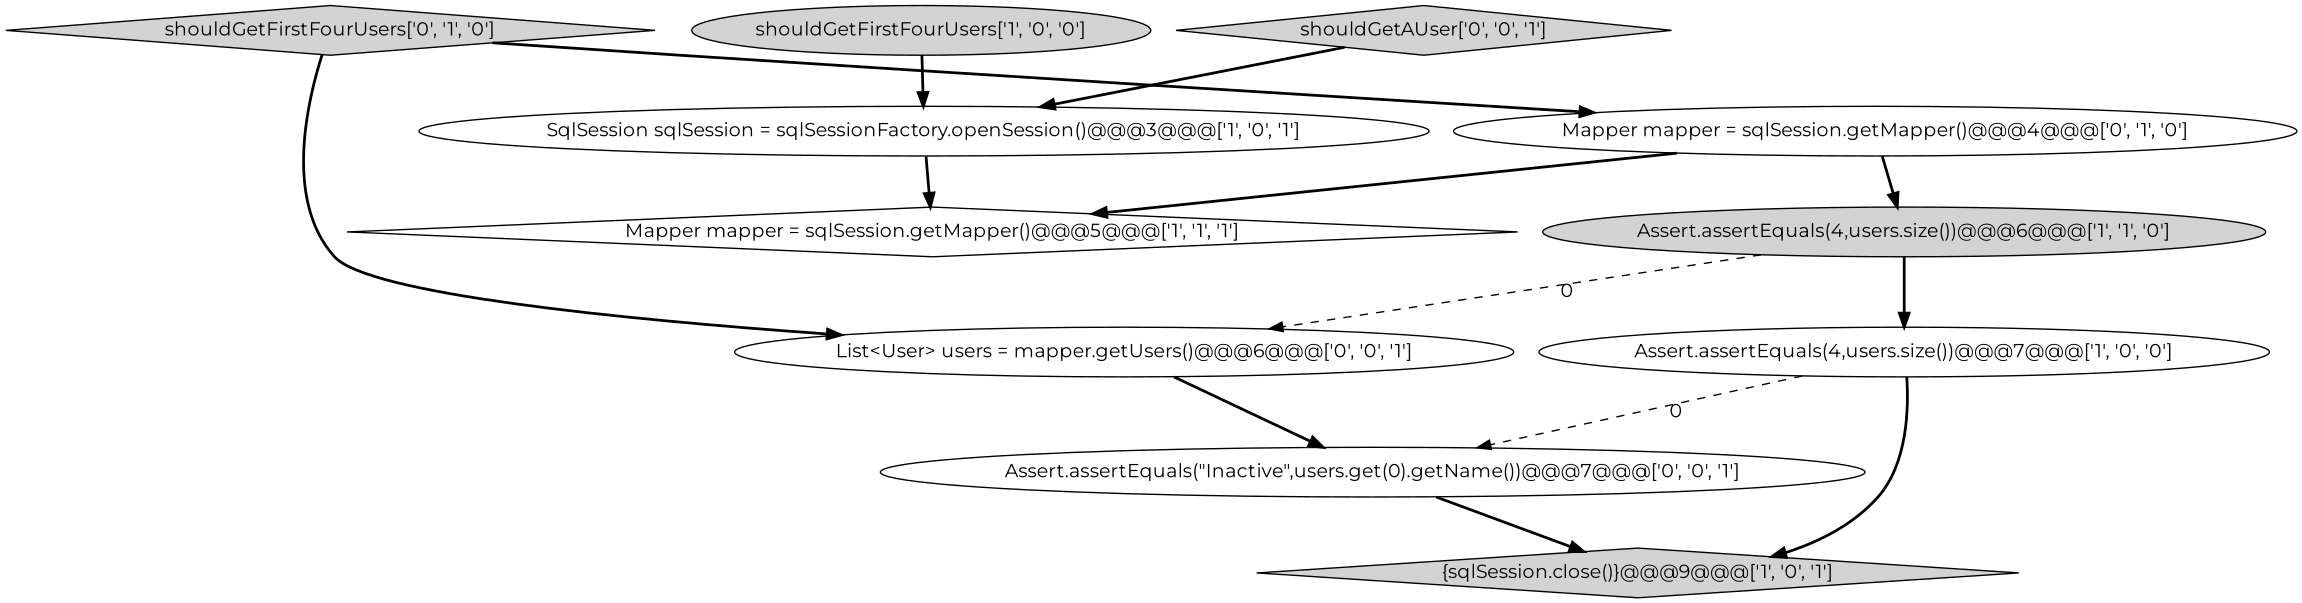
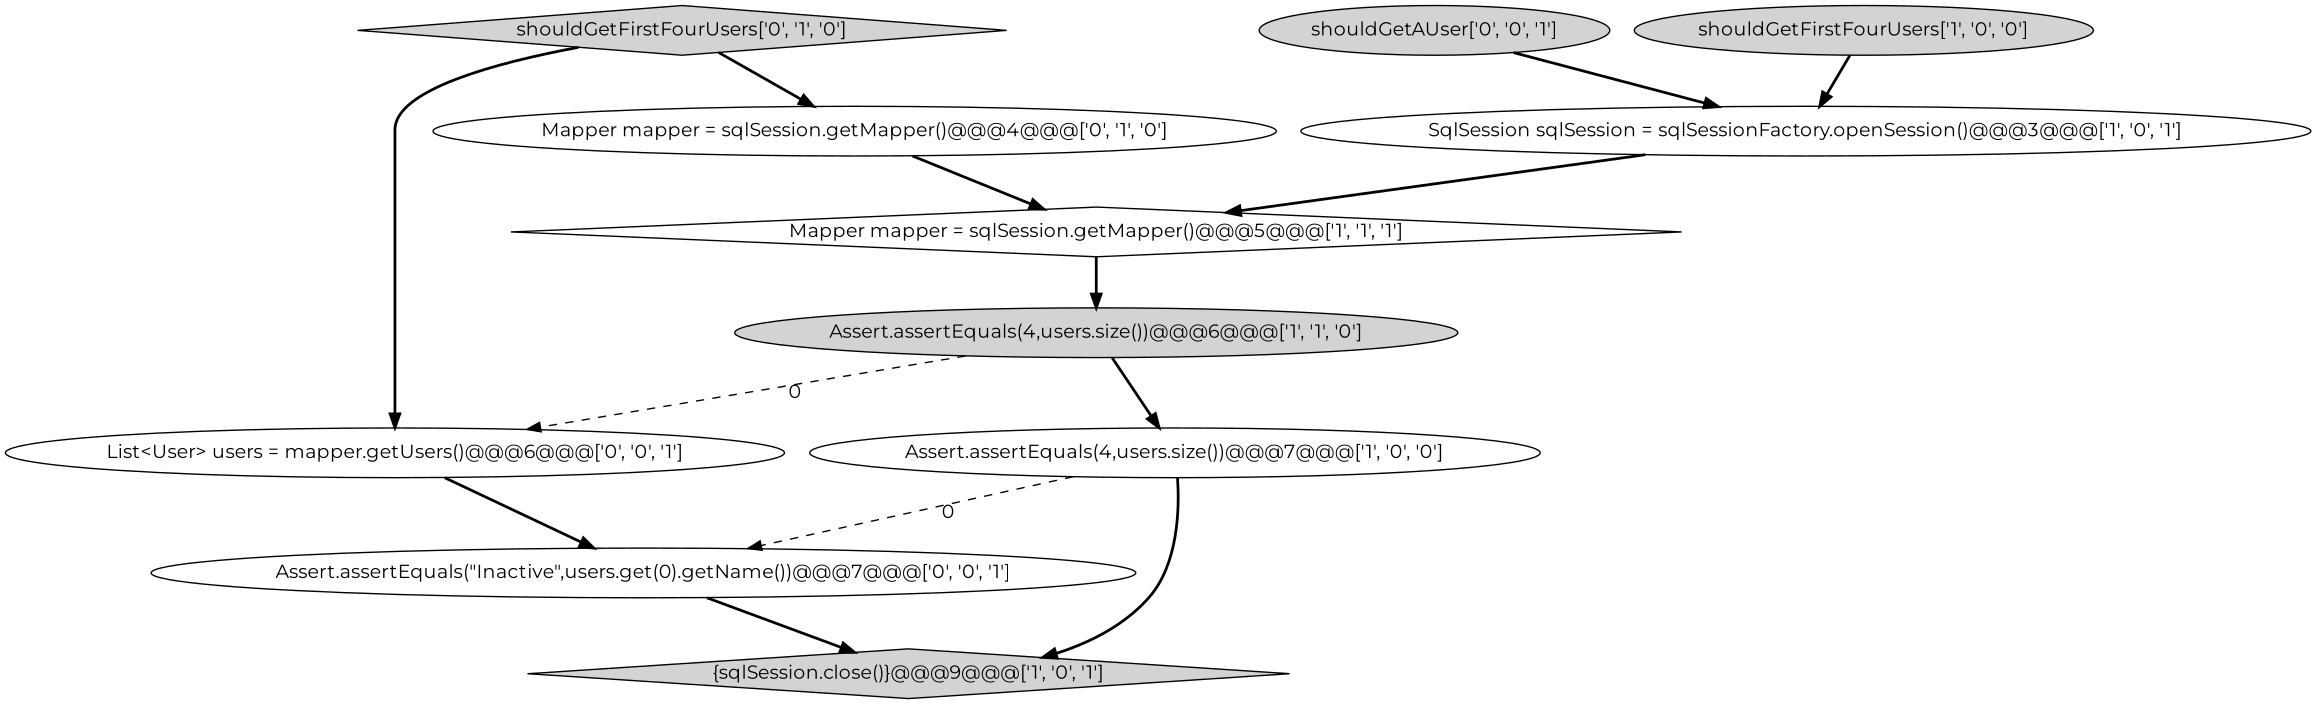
(1424, 30) -> (1435, 30)
(1888, 175) -> (1096, 276)
